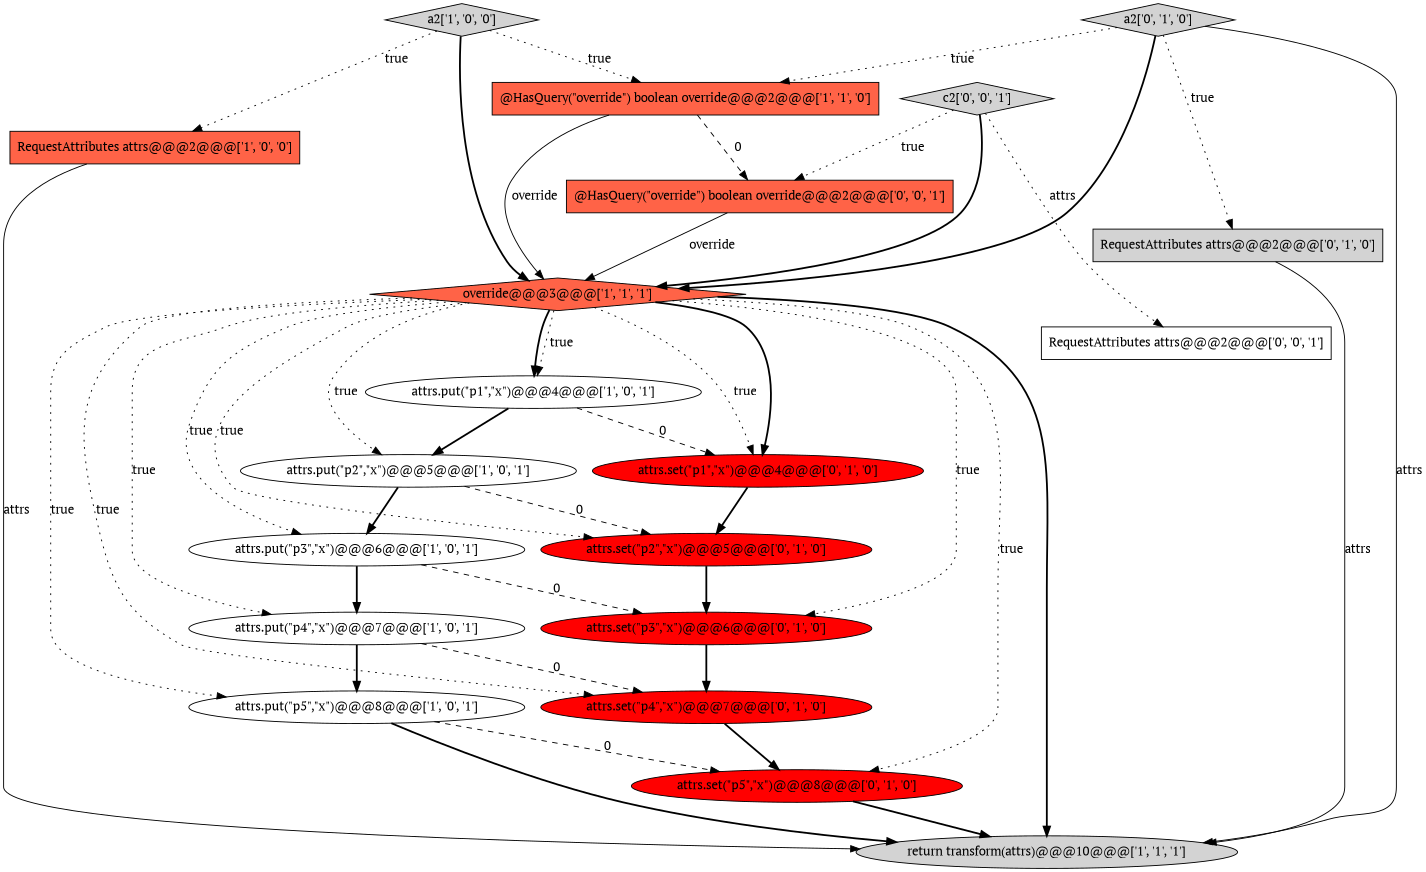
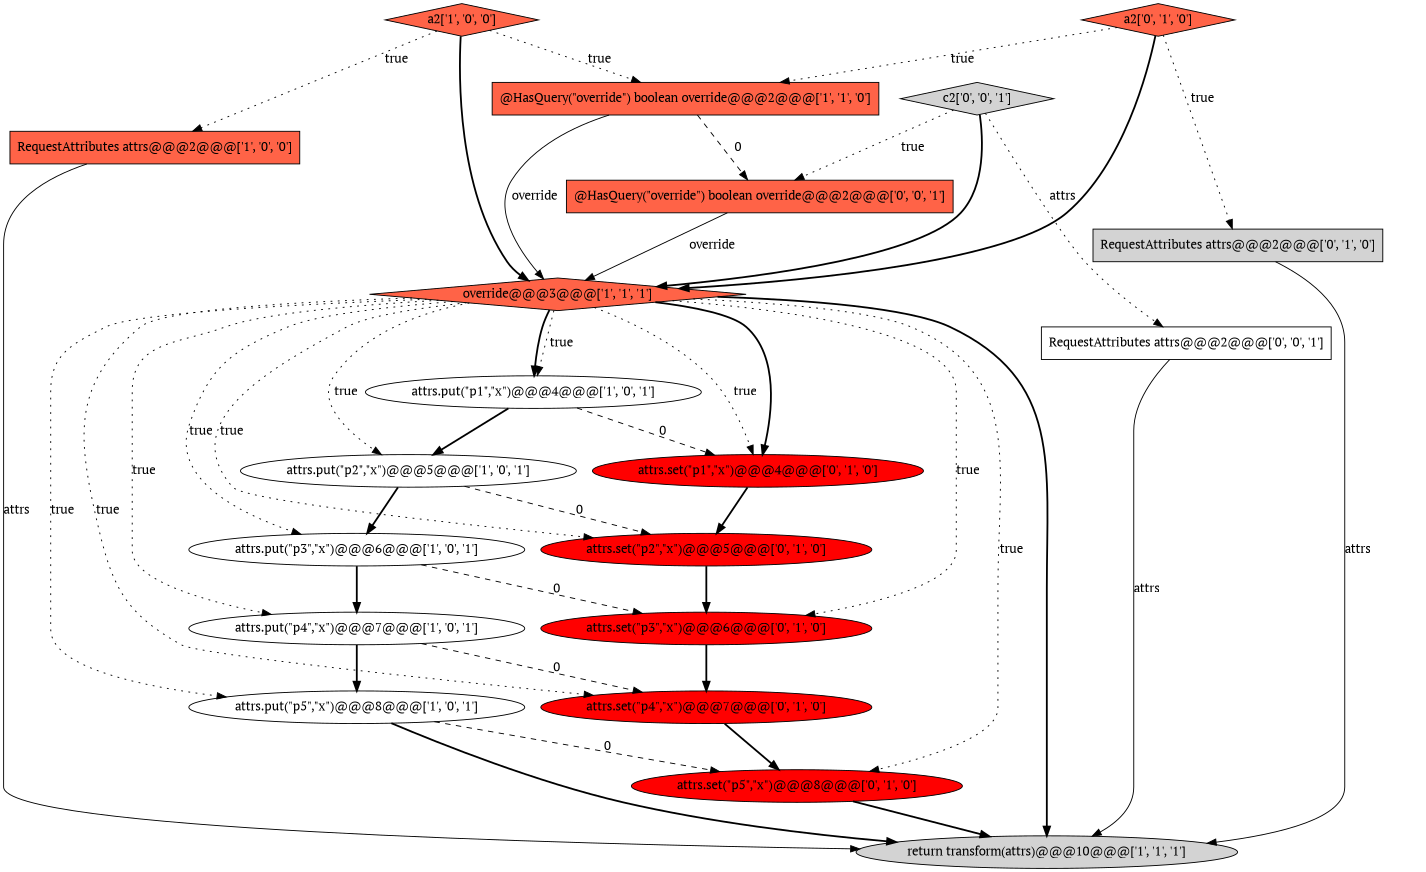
(462, 20) -> (462, 20)
(1158, 20) -> (1158, 20)
(1396, 437) -> (1134, 598)
